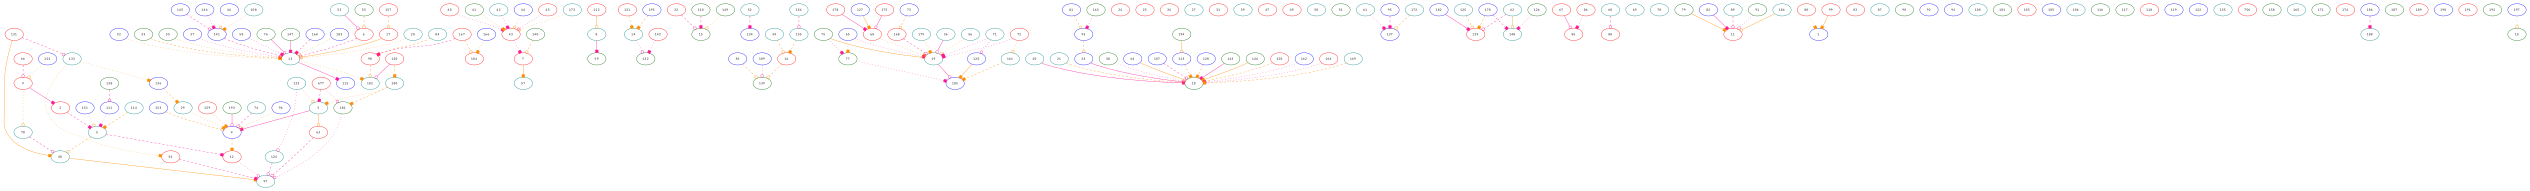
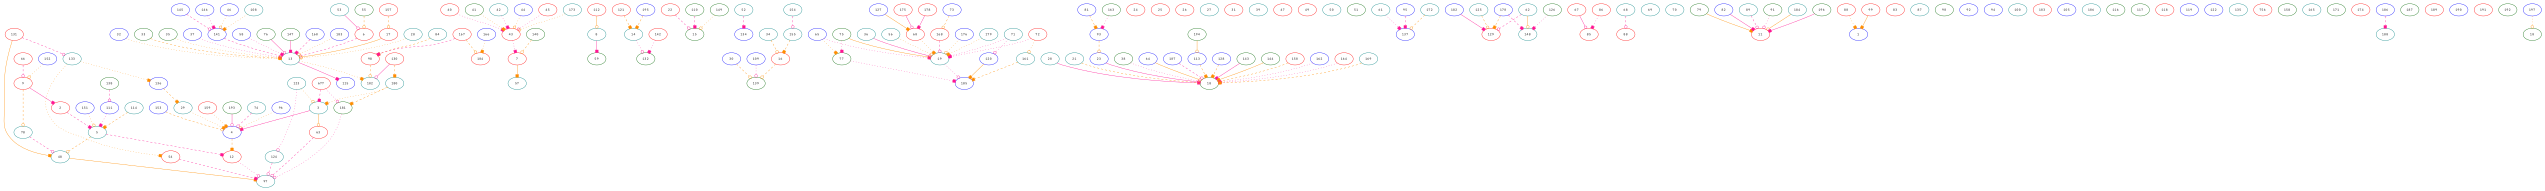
none -> (1822, 10)
(2003, 10) -> none
(1077, 21) -> (1092, 21)
none -> (964, 34)
(943, 70) -> (951, 70)
(23, 106) -> (23, 106)
